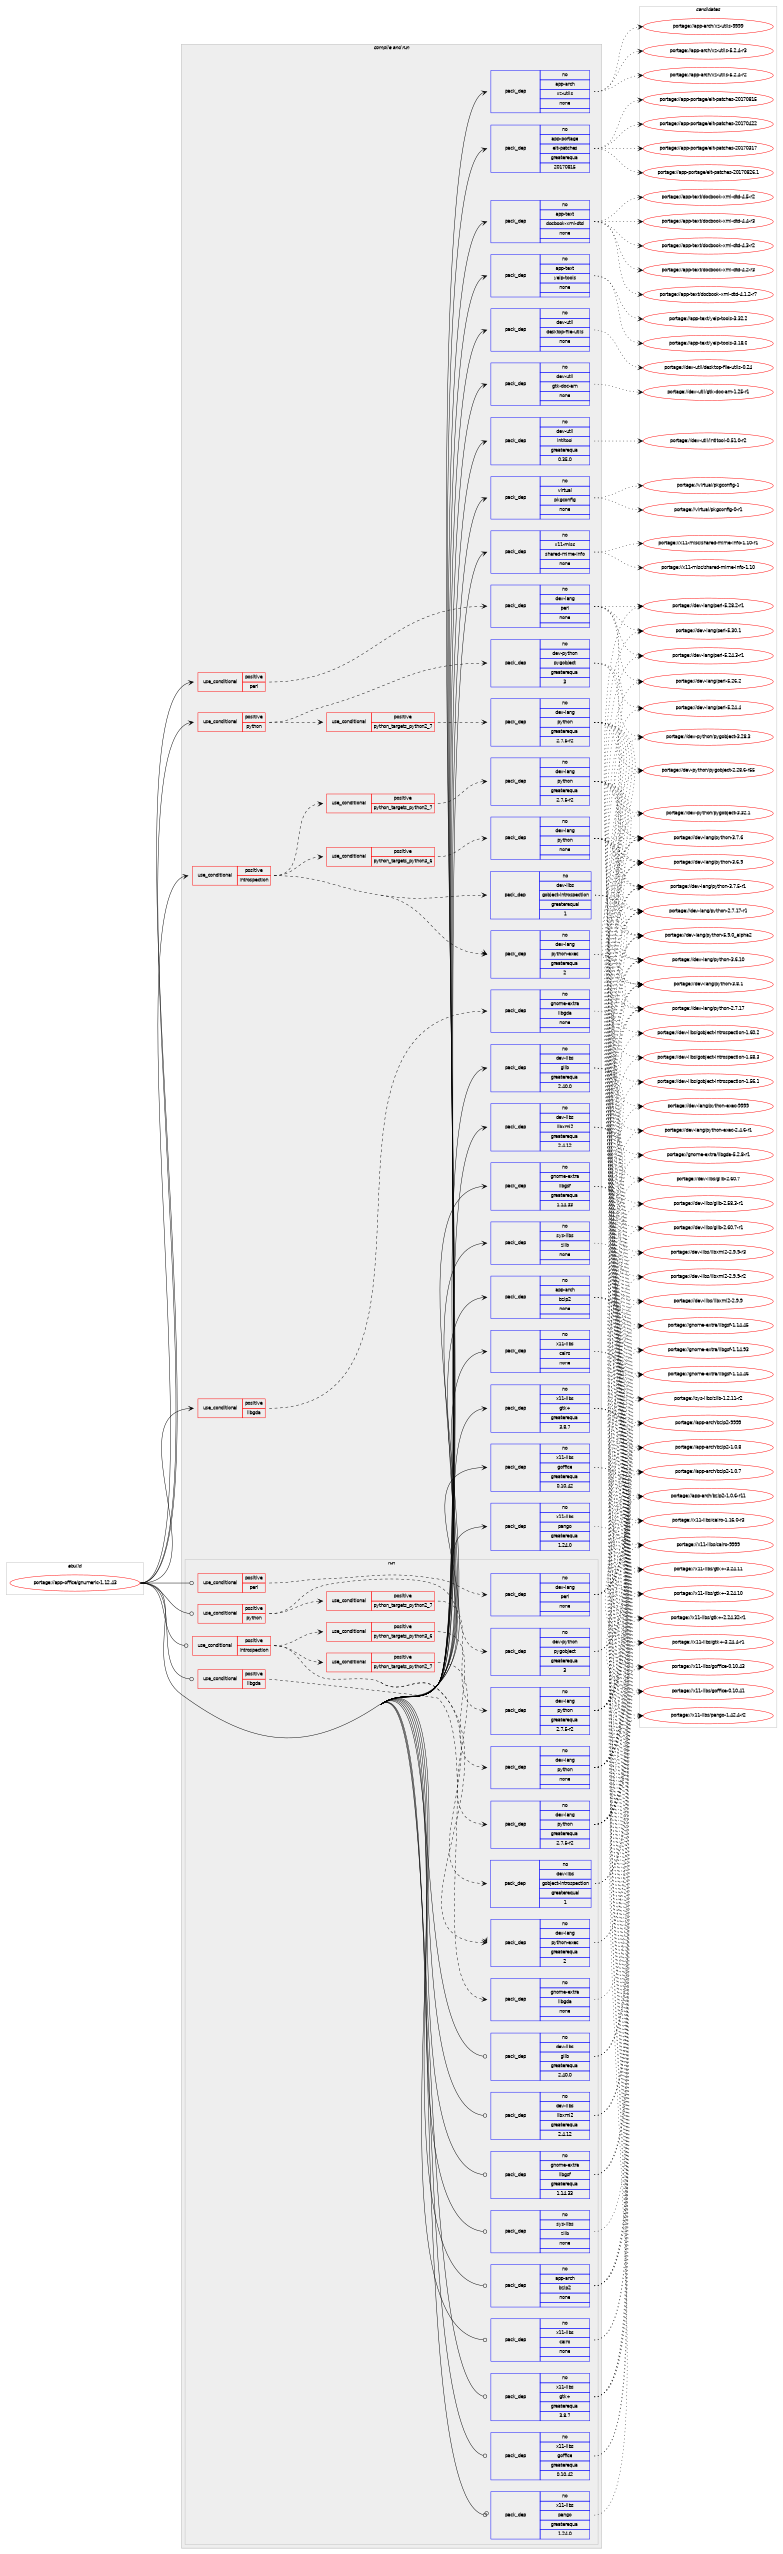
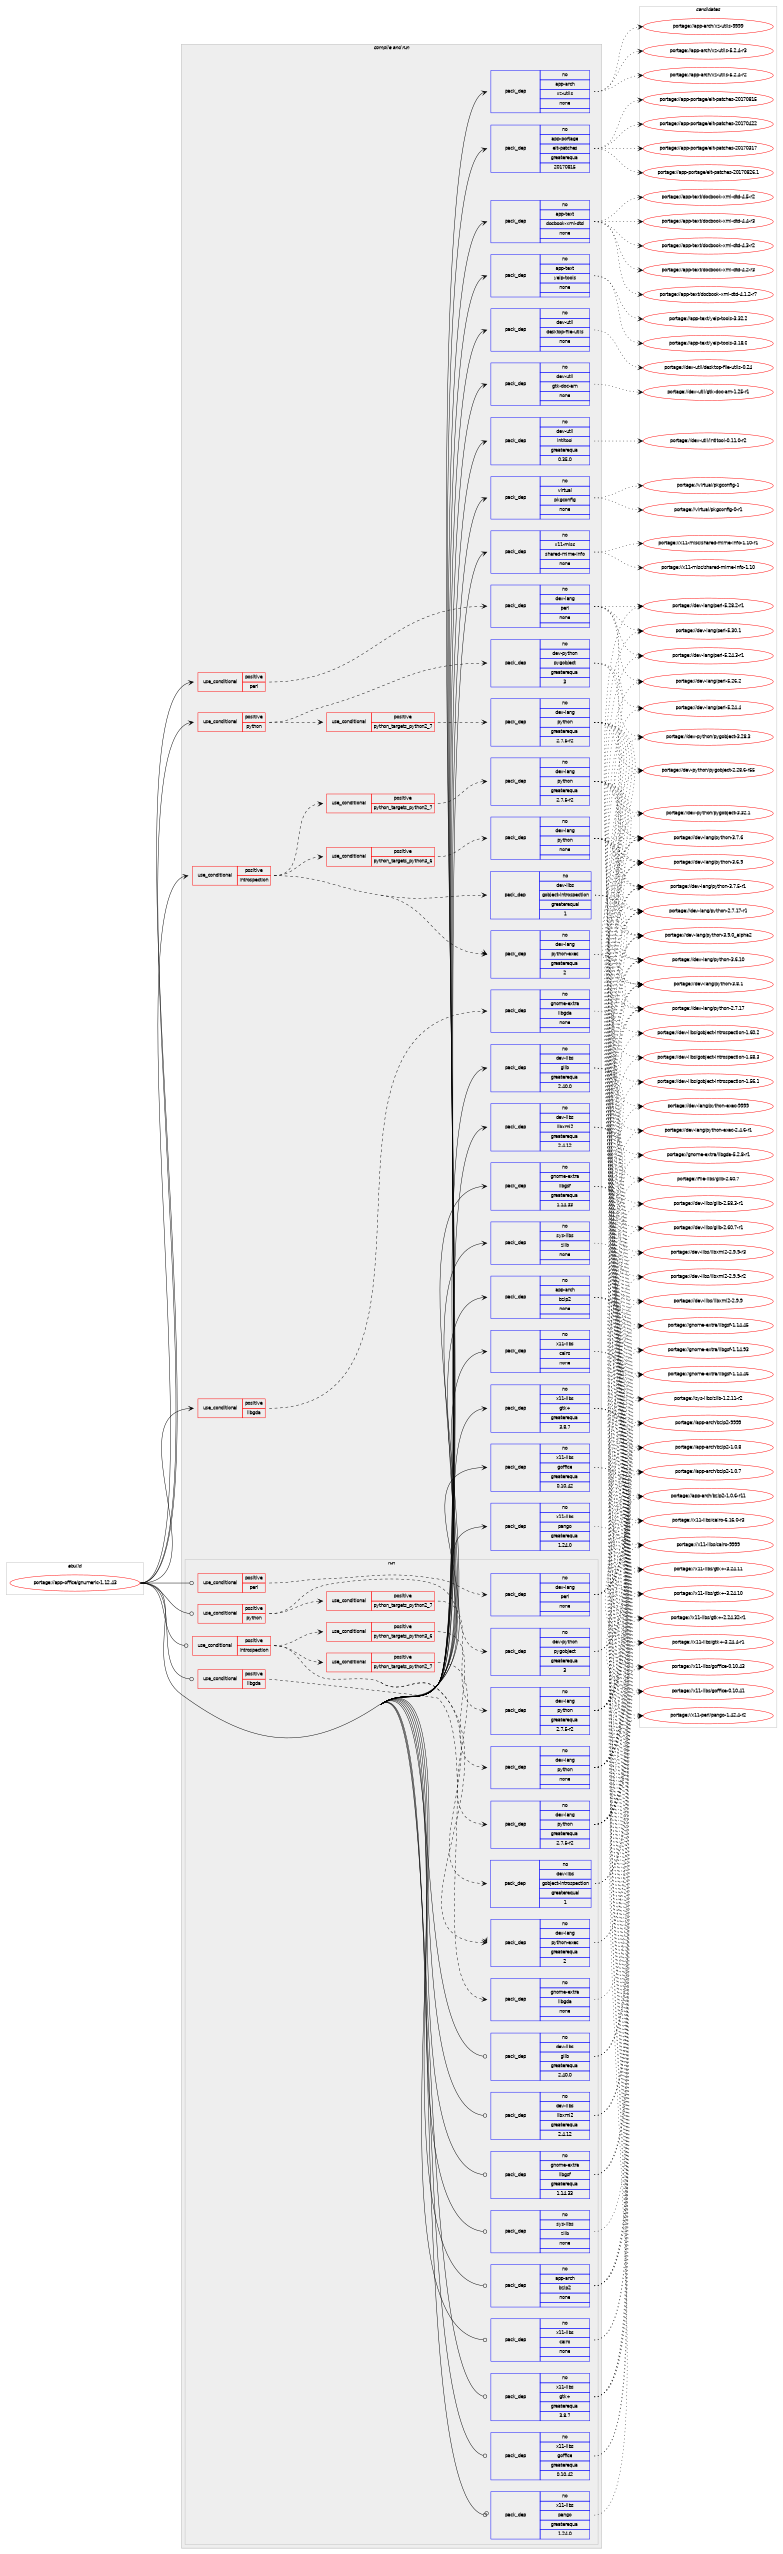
(708, 441) -> (708, 441)
(708, 936) -> (708, 936)
(708, 1179) -> (708, 1179)
(708, 1521) -> (708, 1521)
(708, 1716) -> (708, 1716)
